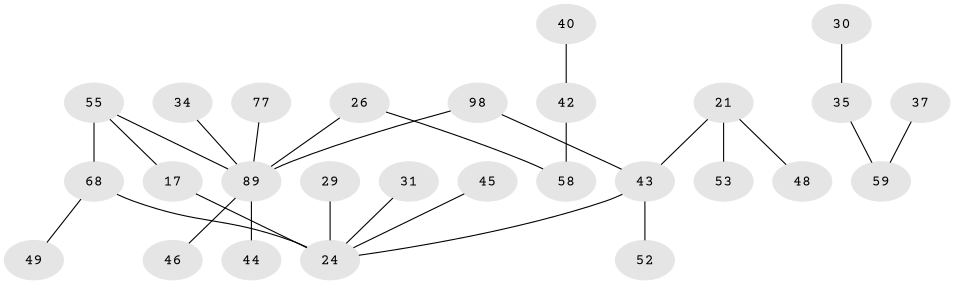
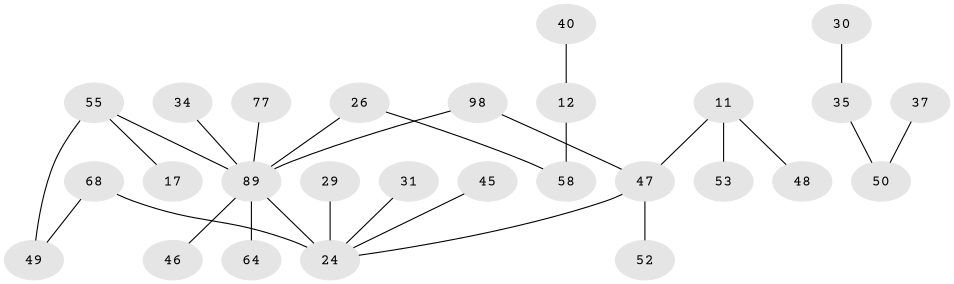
(566, 103) -> (566, 103)
(724, 103) -> (724, 103)
(94, 142) -> (49, 177)
(645, 181) -> (645, 181)
(881, 181) -> (881, 181)
(243, 217) -> (291, 221)
(251, 260) -> (251, 260)
